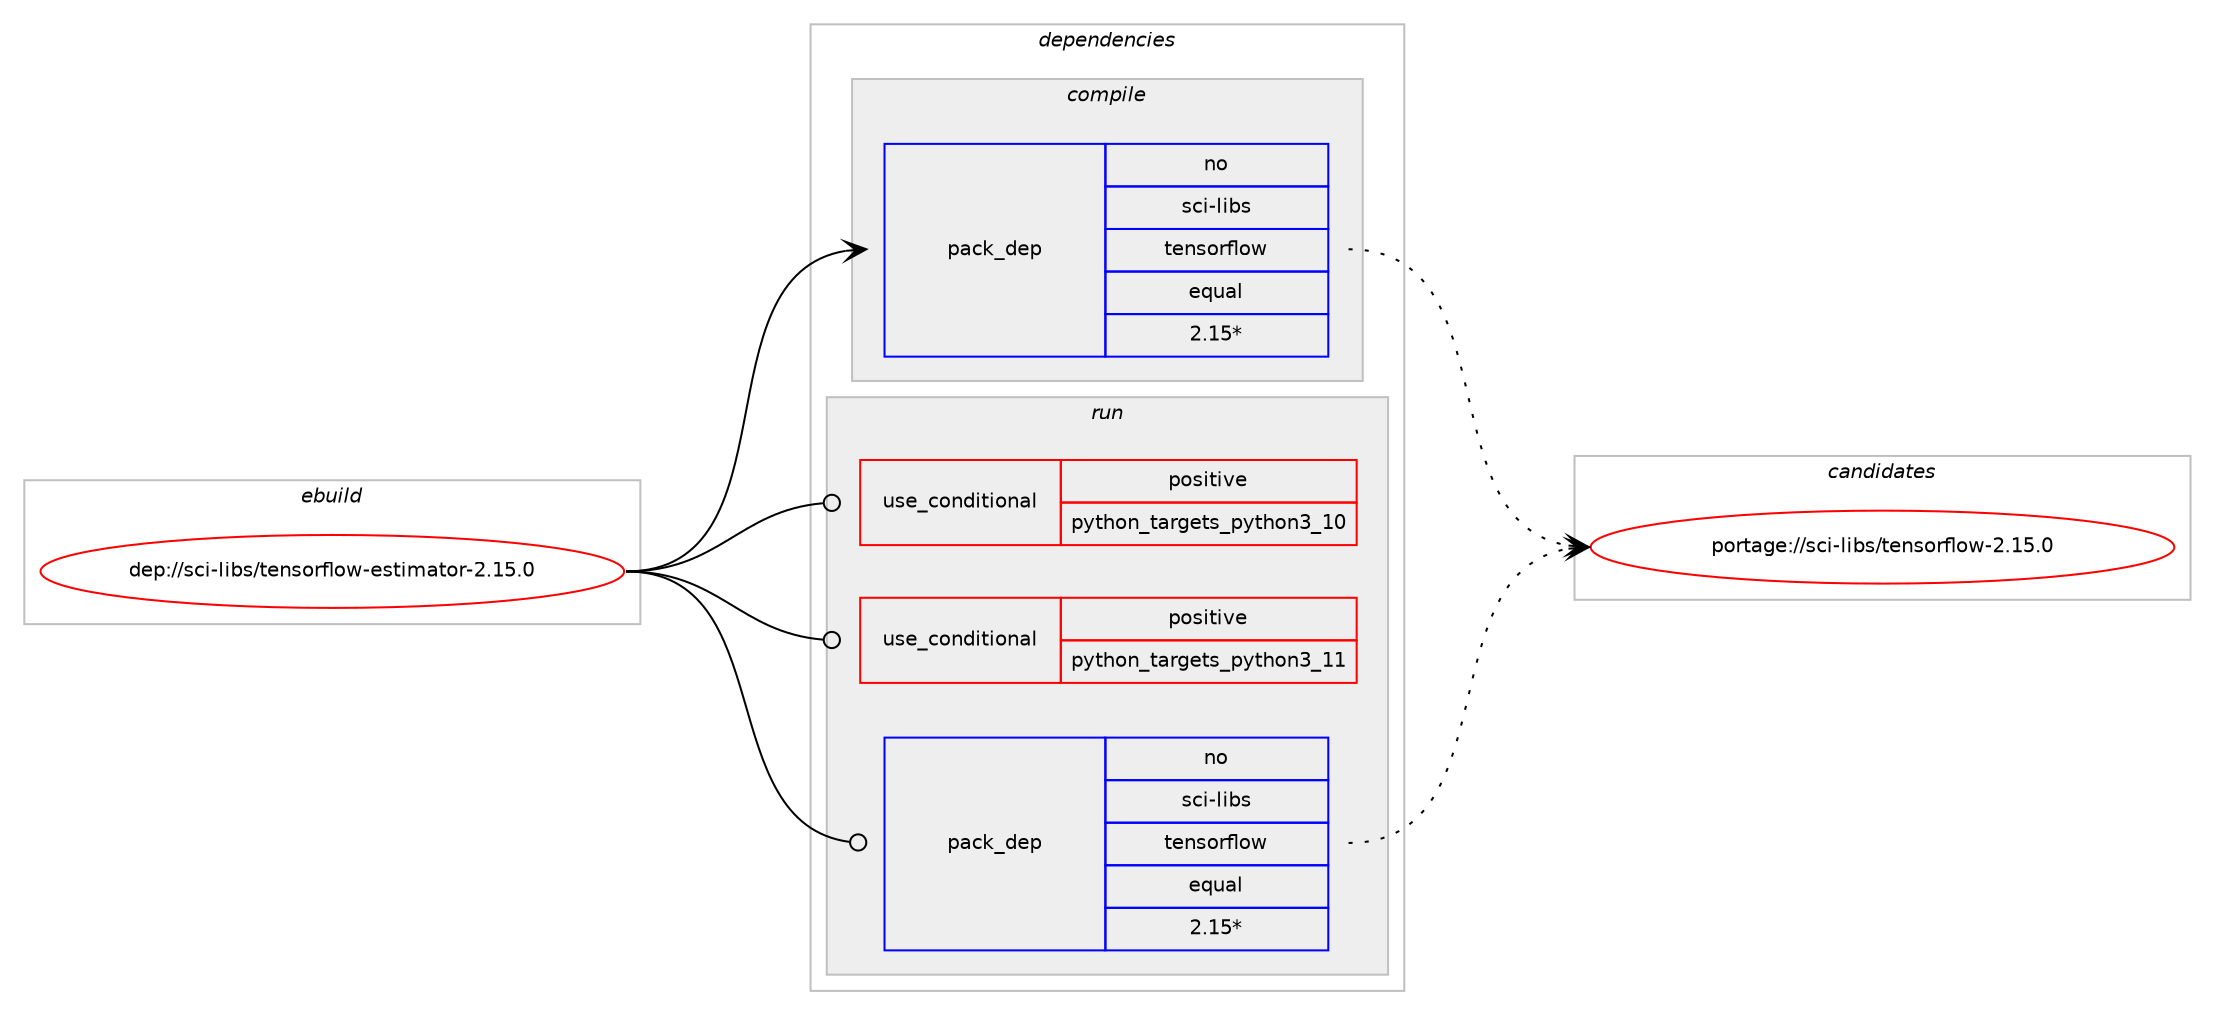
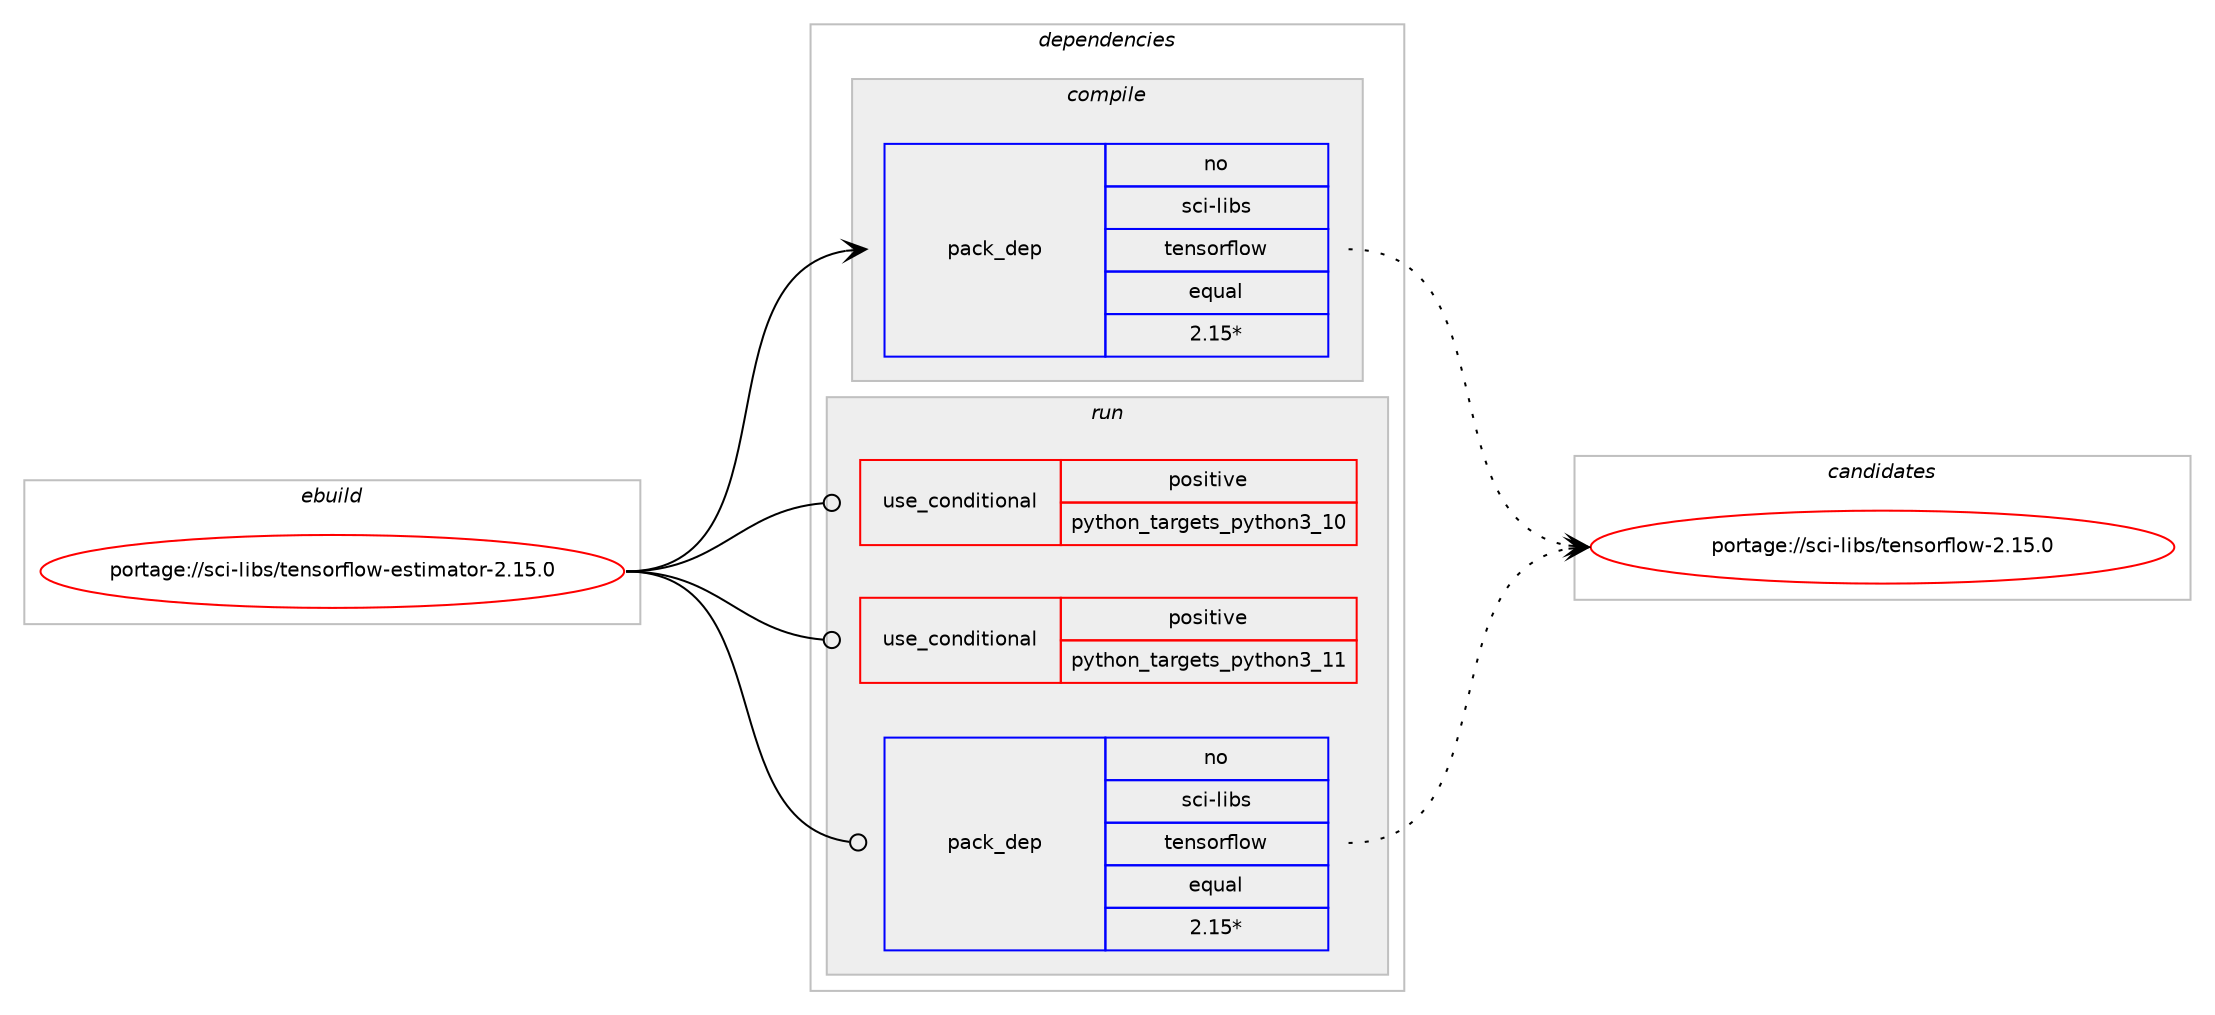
(332, 571) -> (332, 571)
